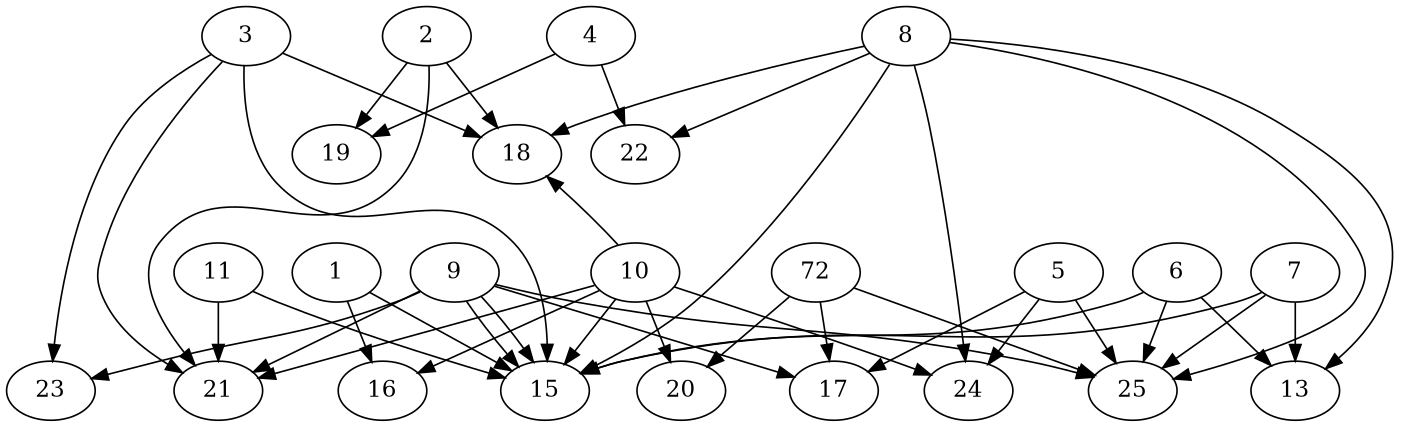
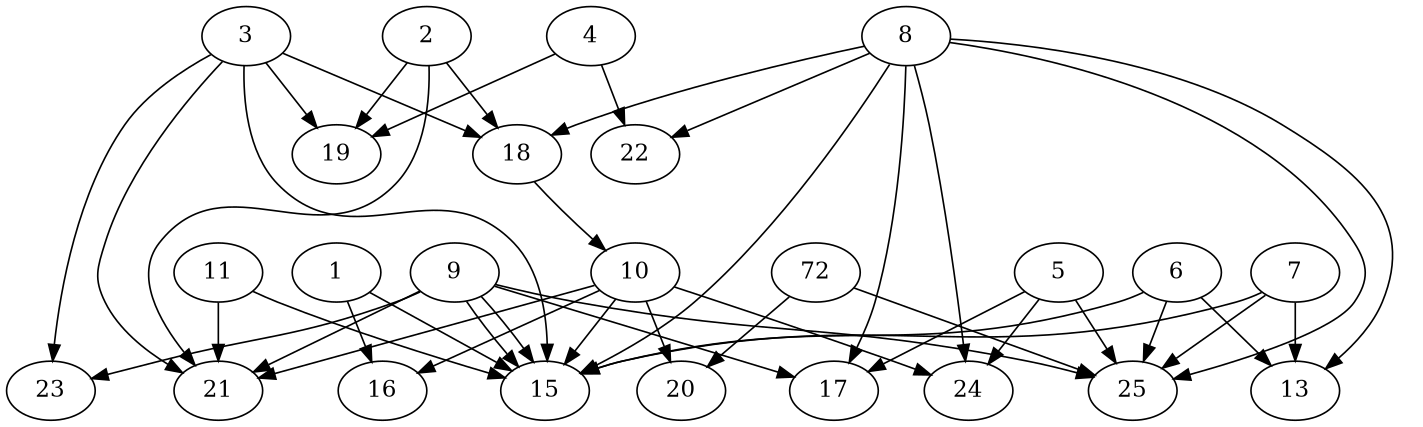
none -> (286, 89)
(590, 216) -> (563, 211)
(823, 322) -> (894, 209)
